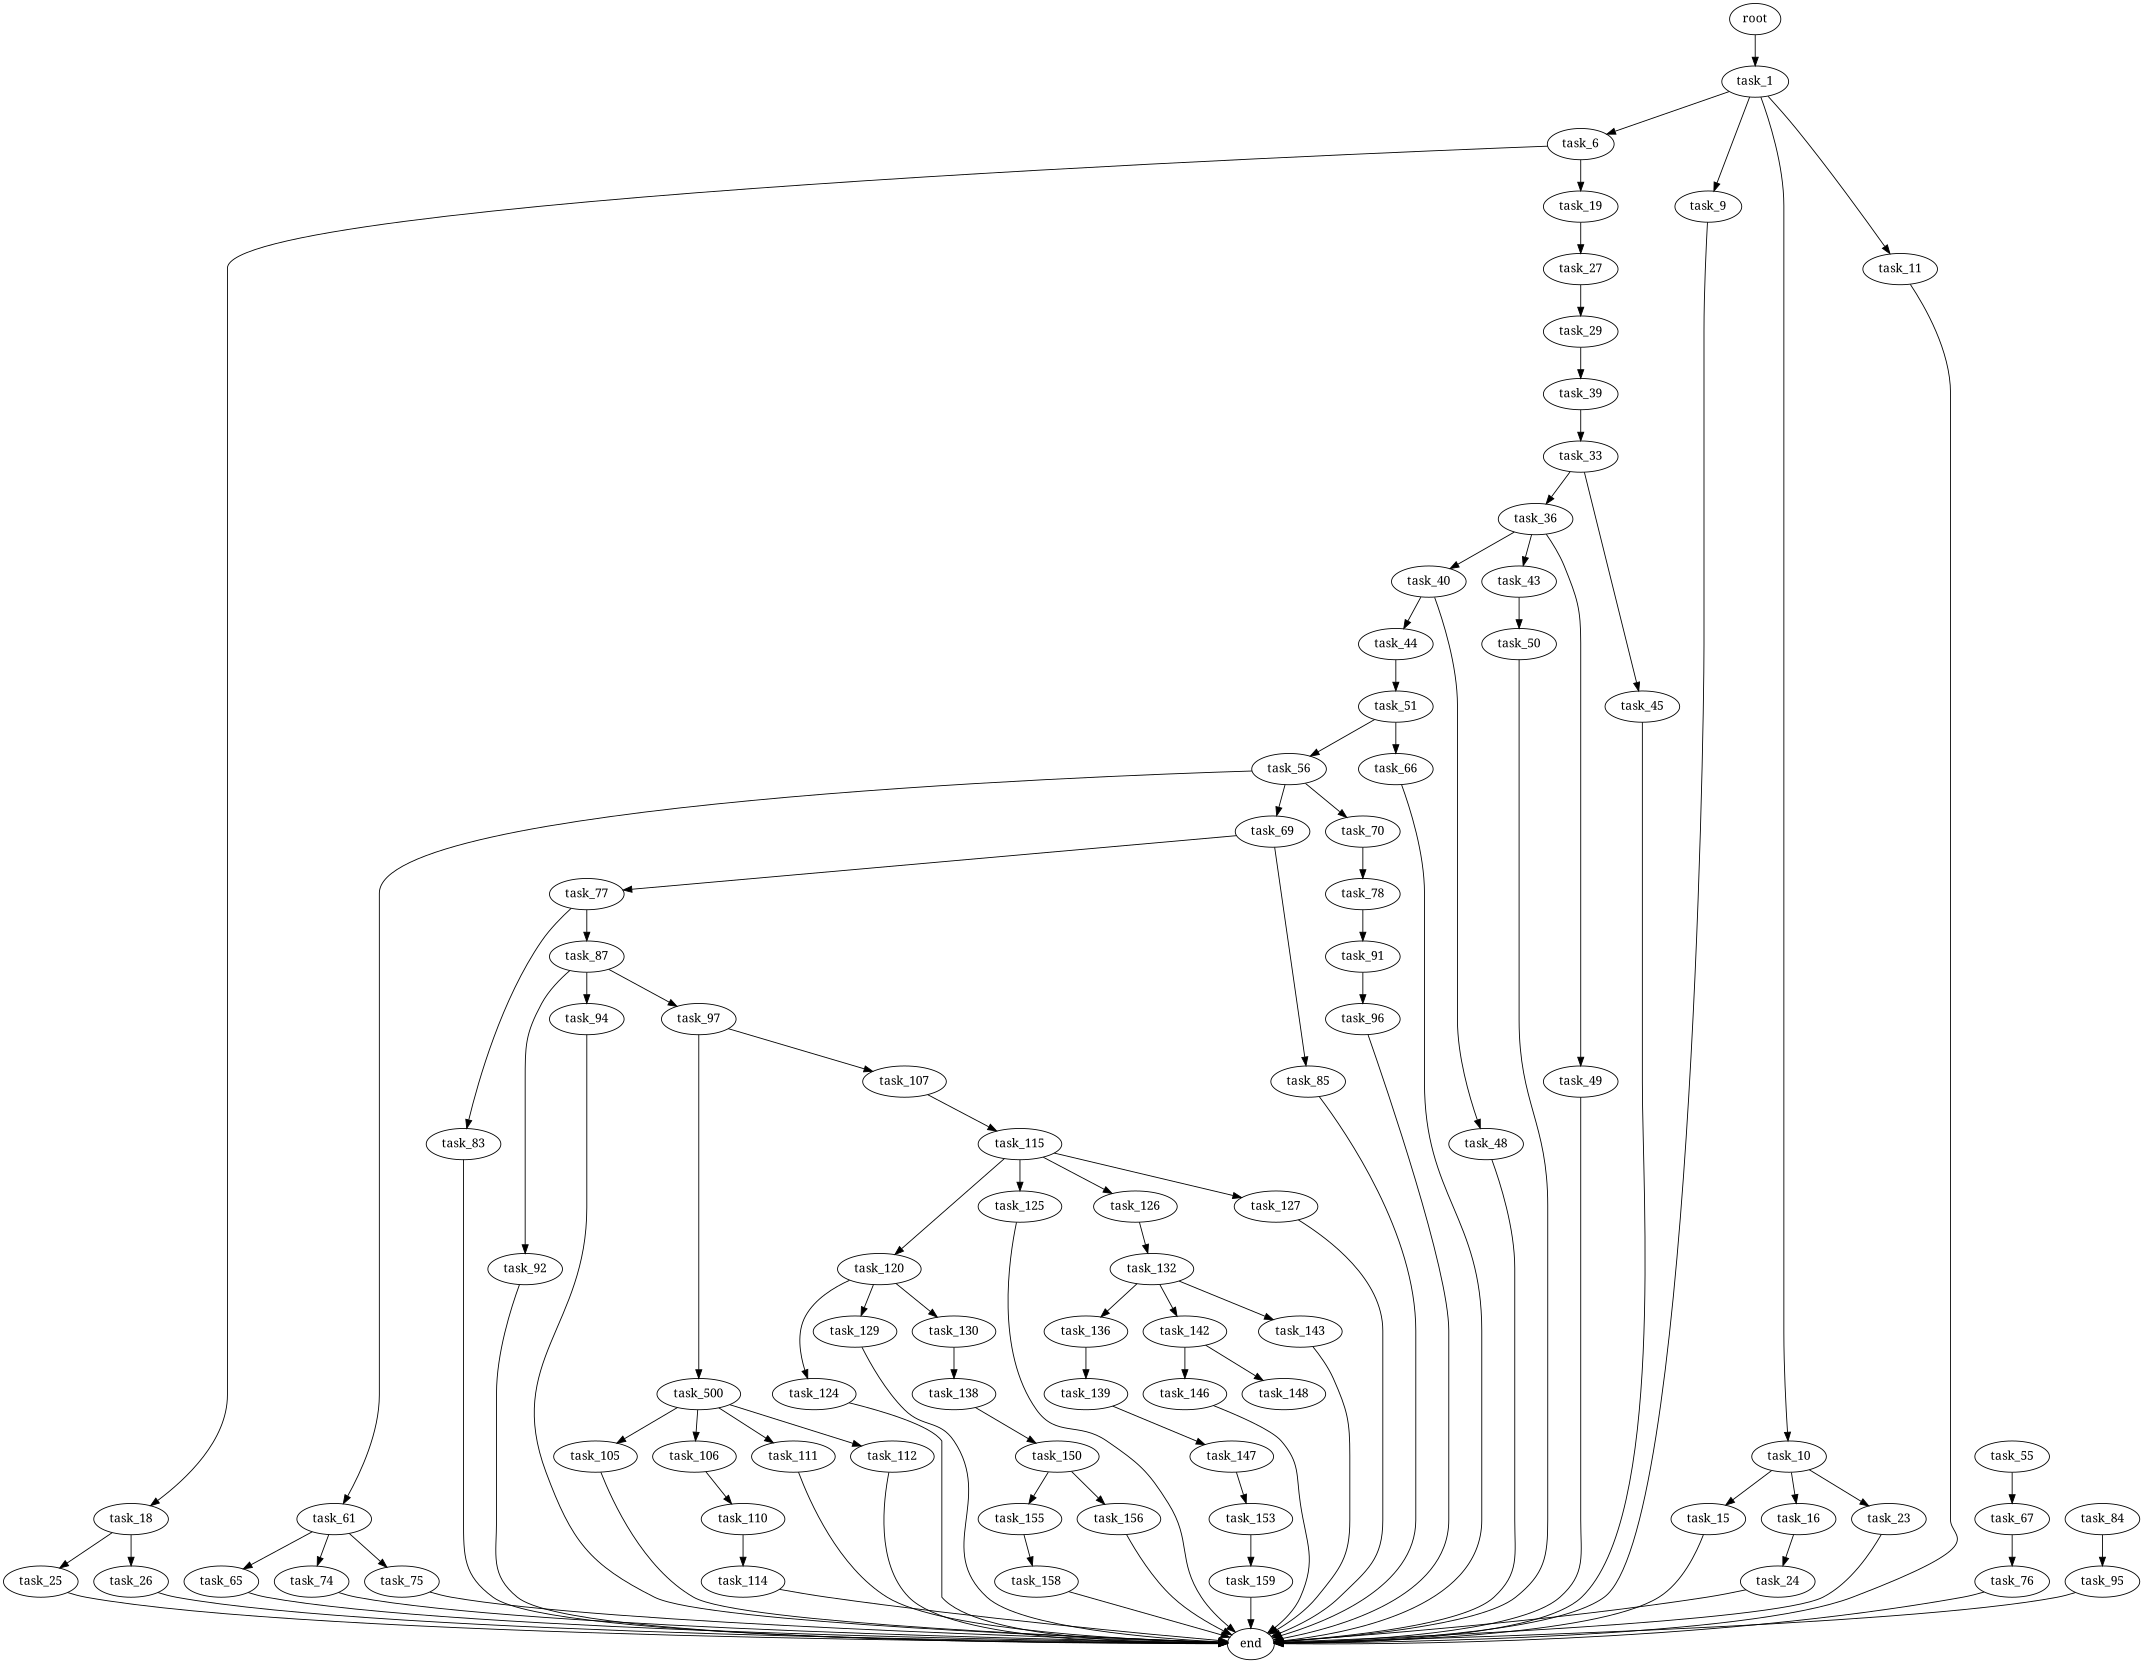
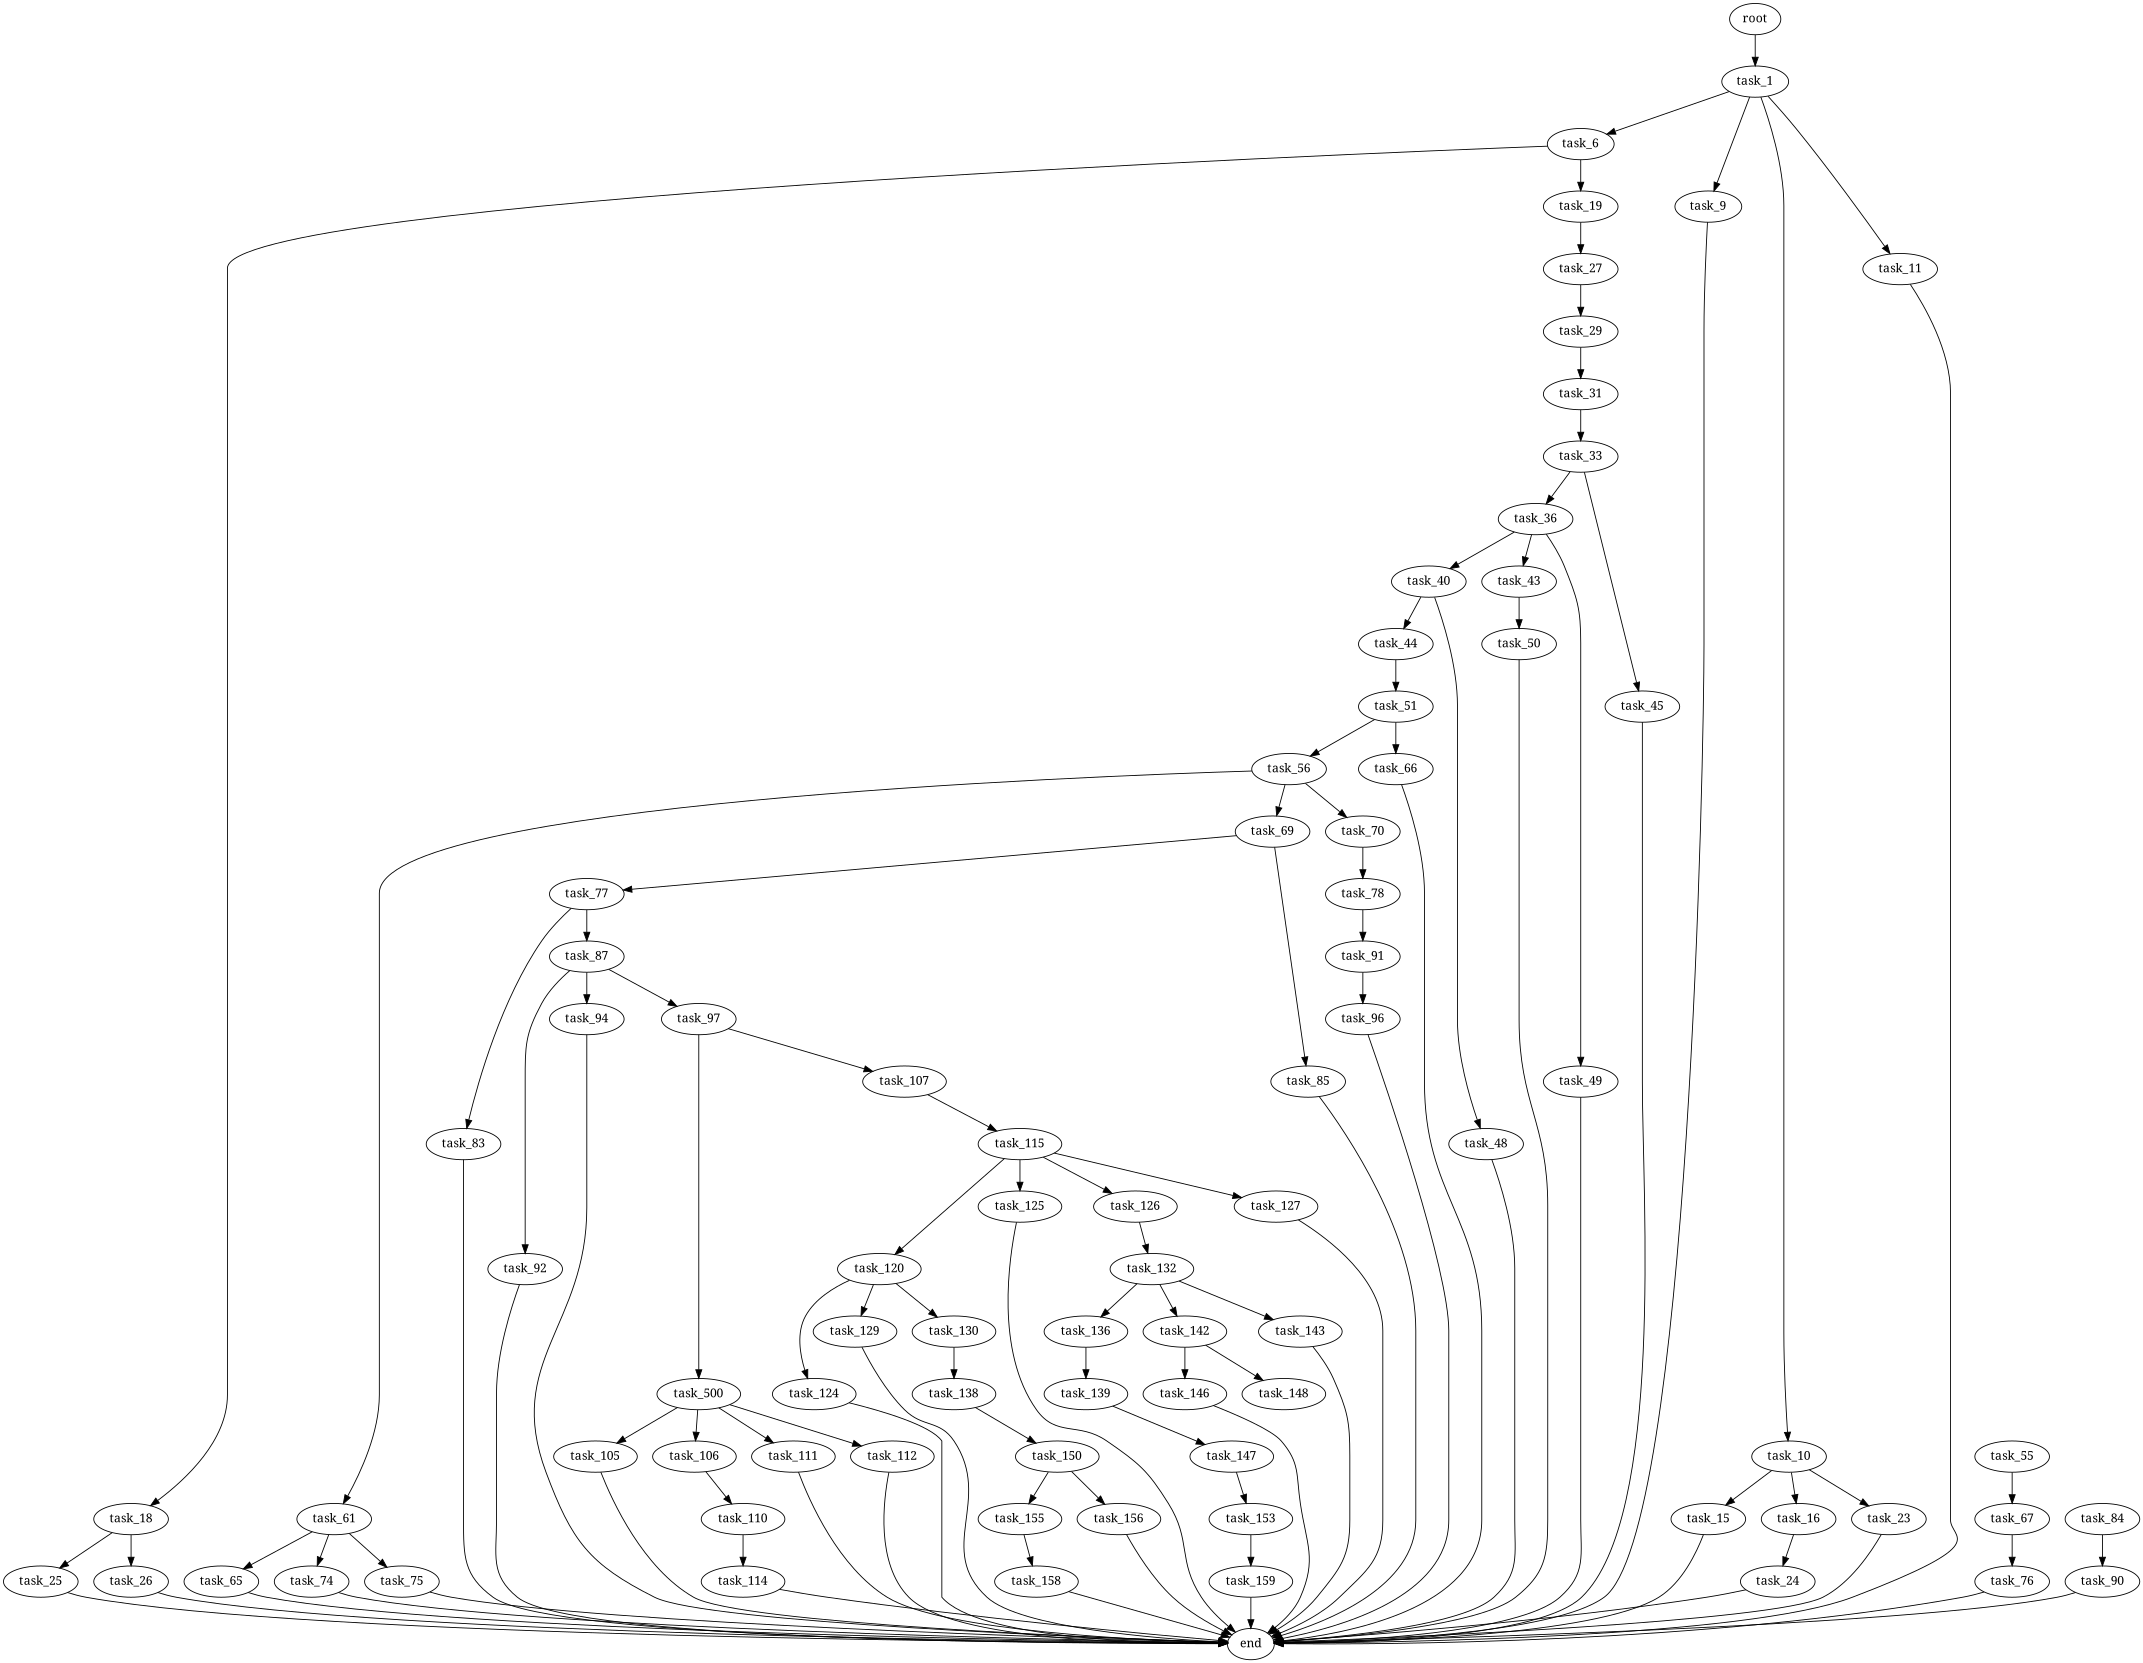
(1581, 394) -> (1581, 394)
(2102, 1582) -> (2102, 1582)
